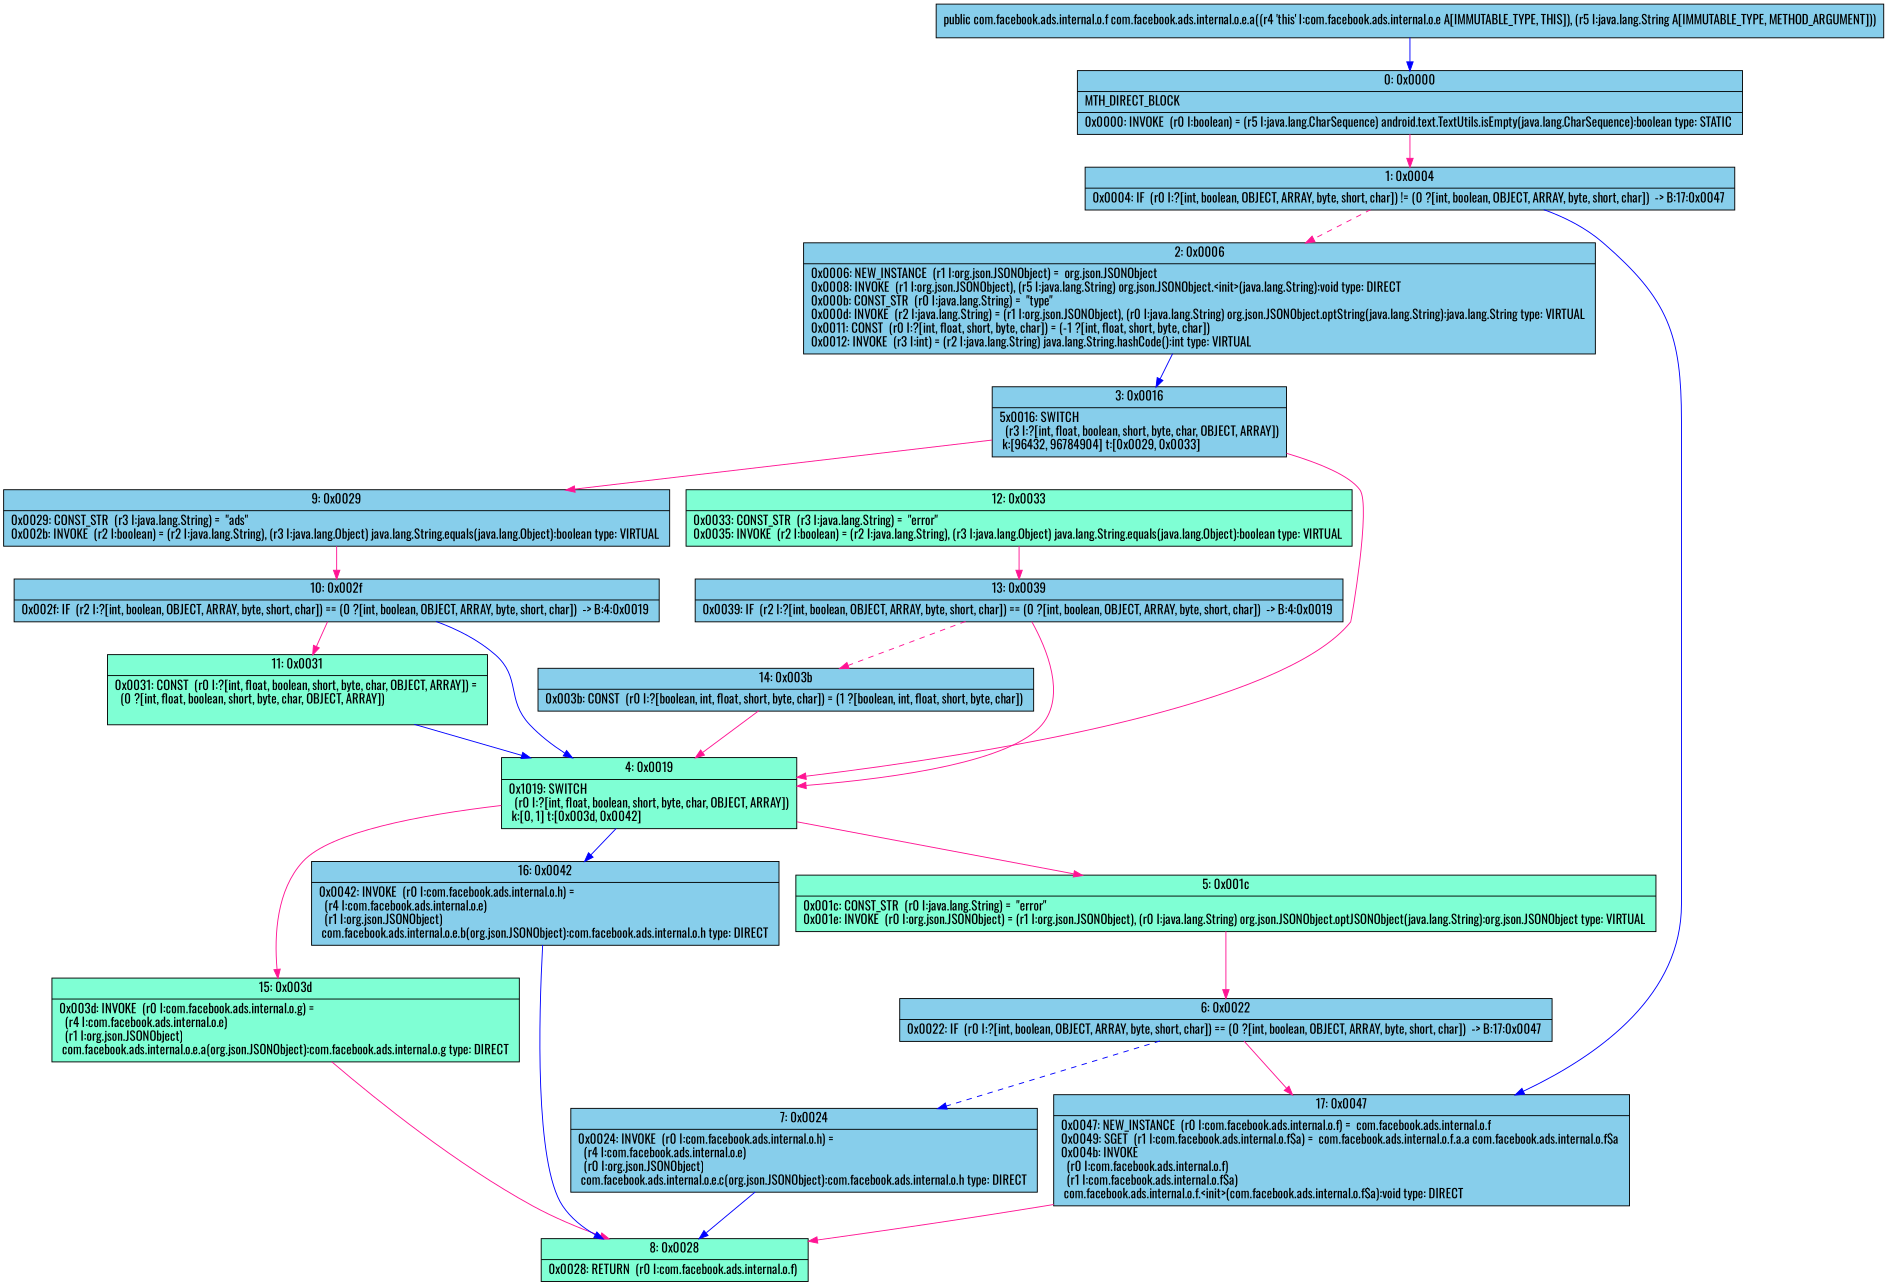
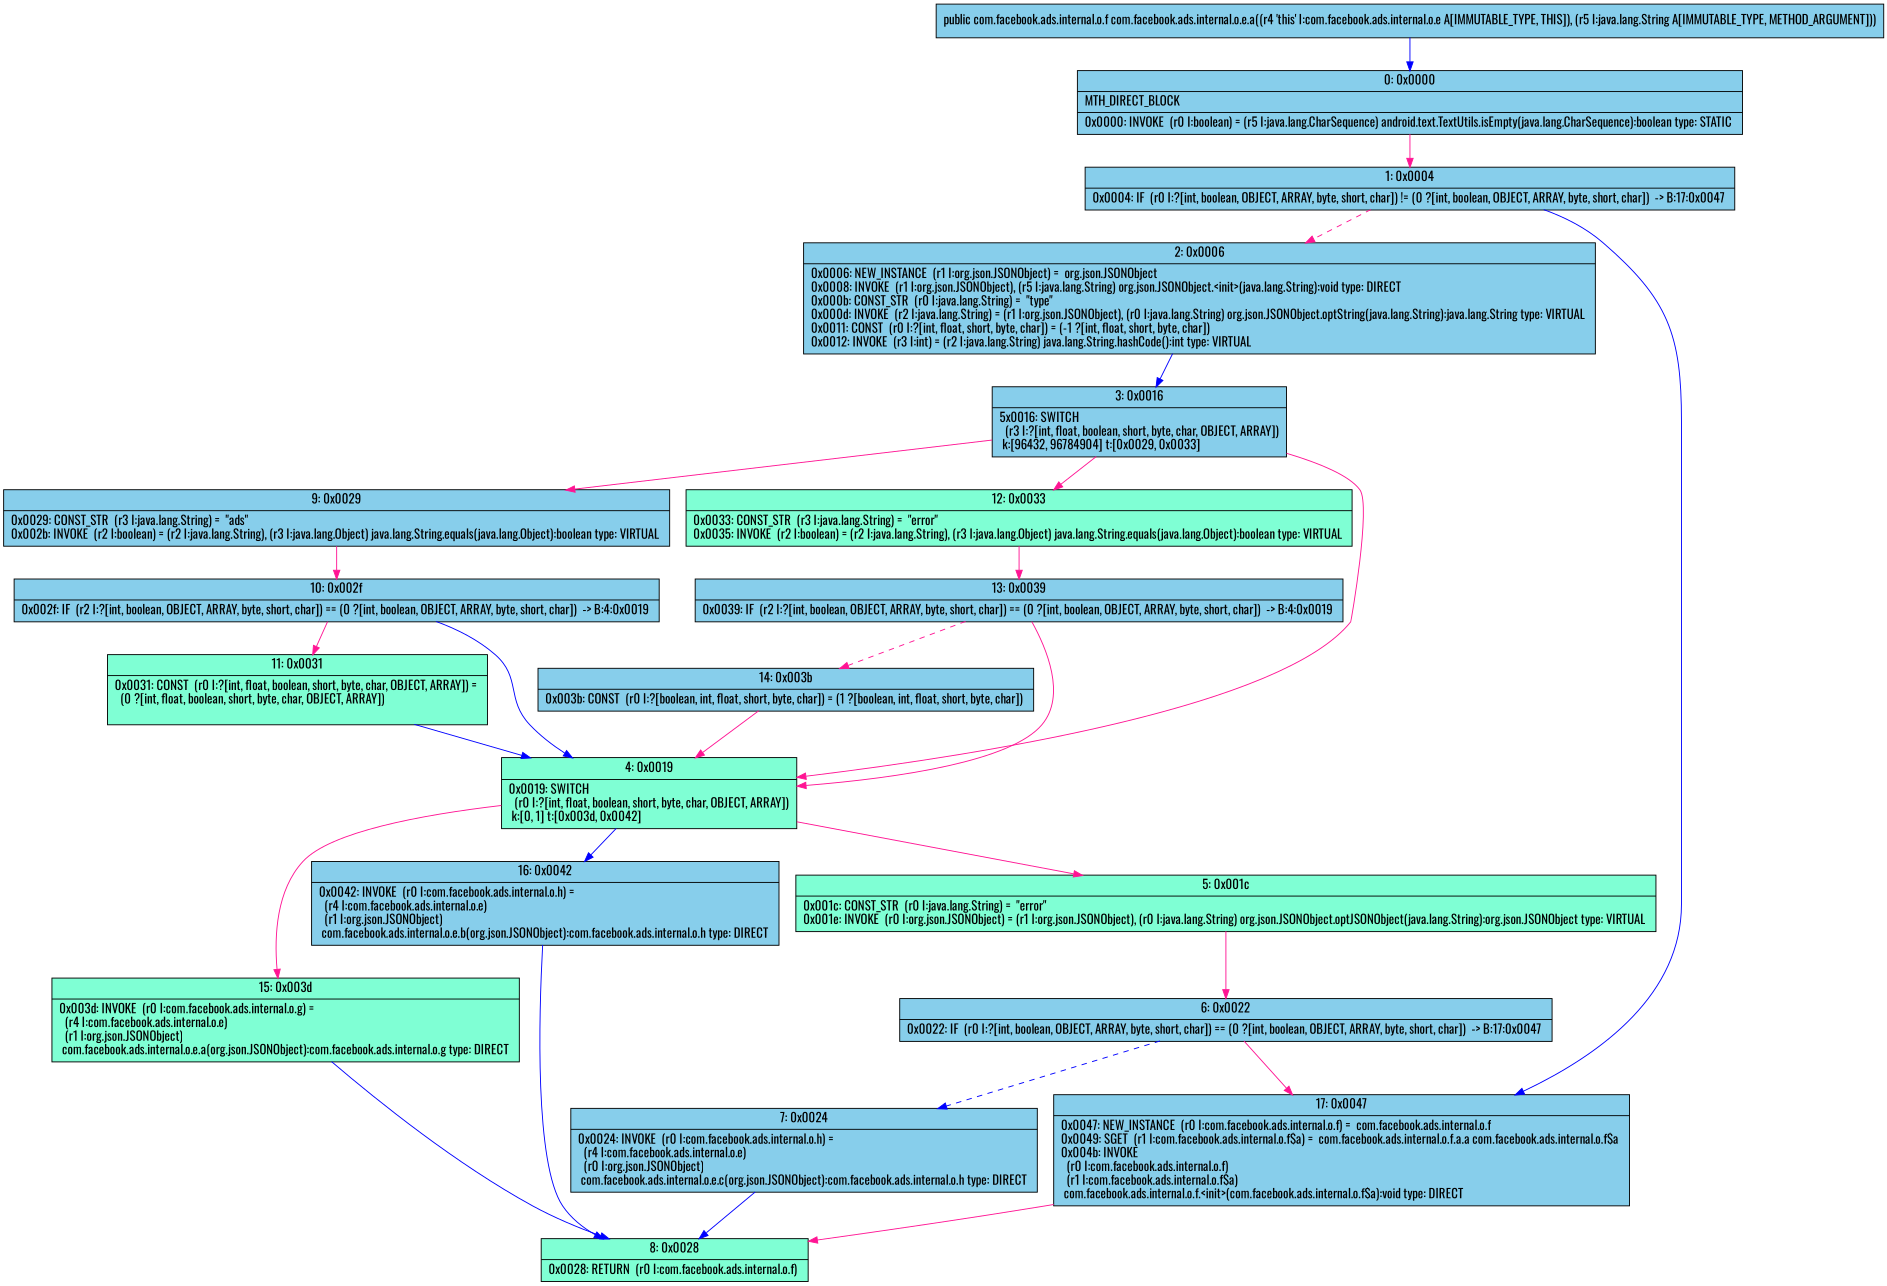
none -> (1079, 470)
(551, 790) -> (552, 790)
(459, 1160) -> (459, 1160)
